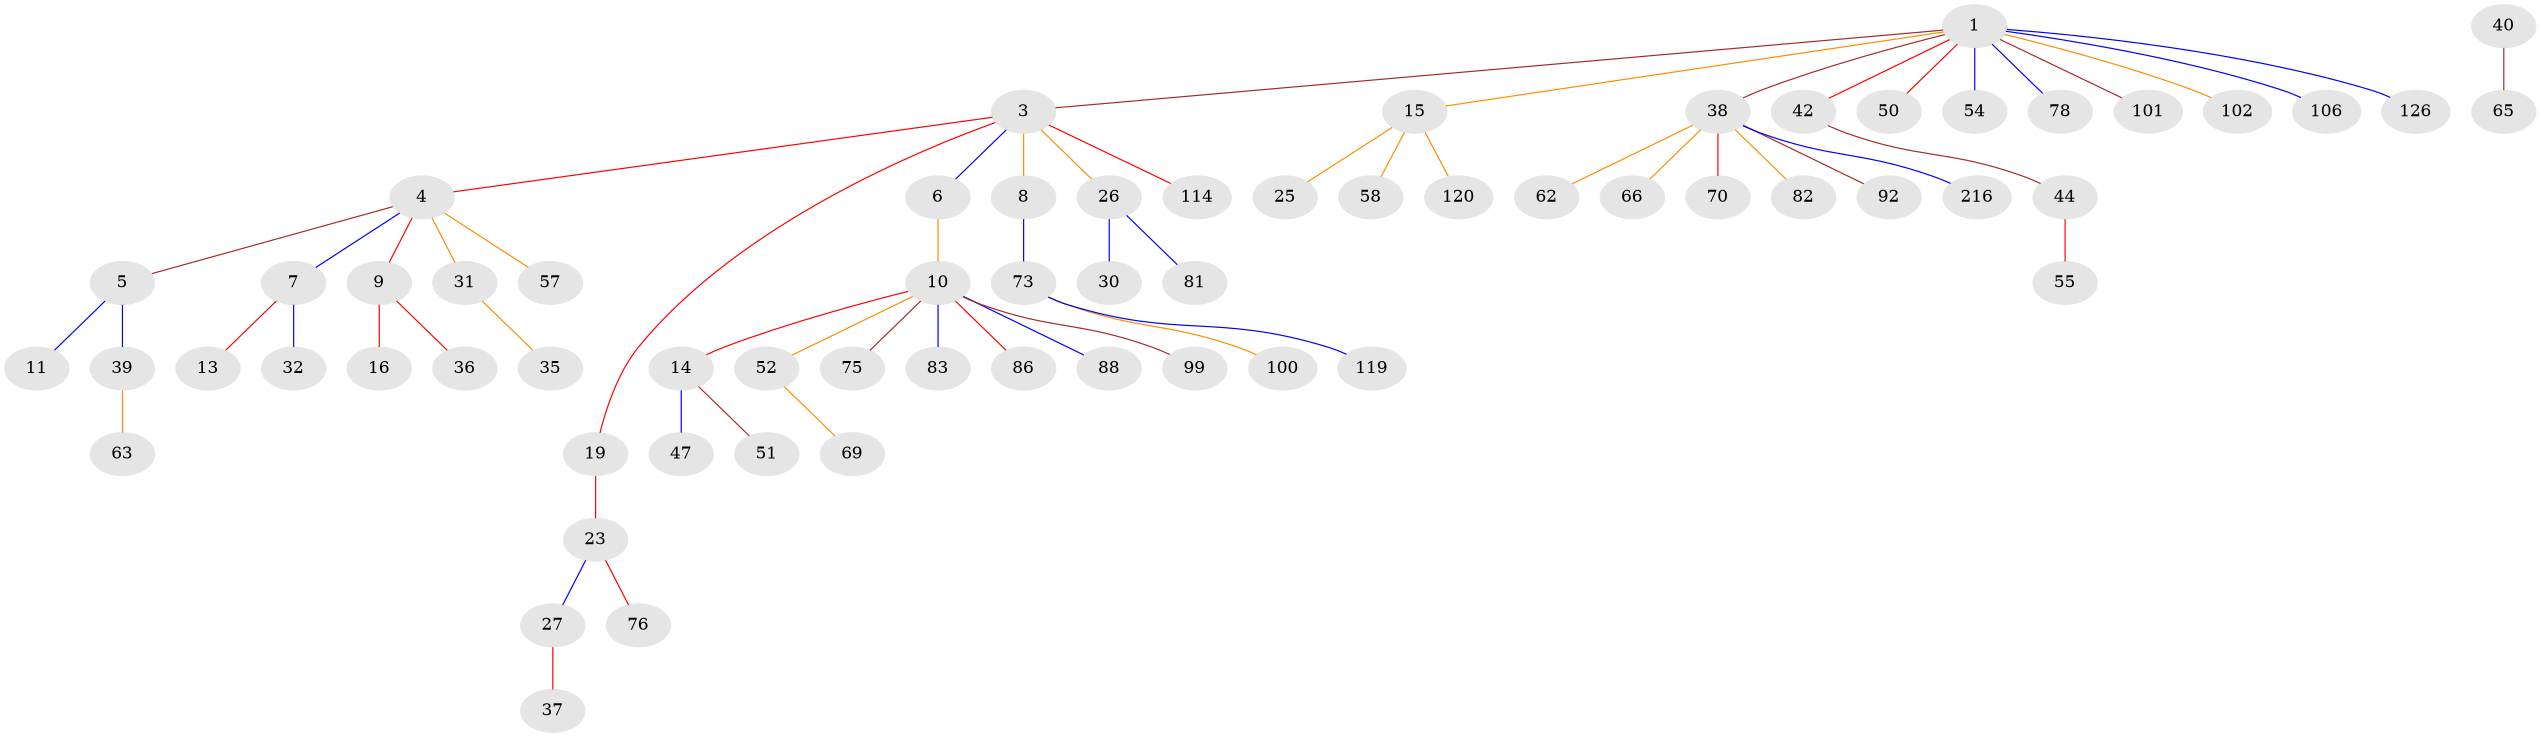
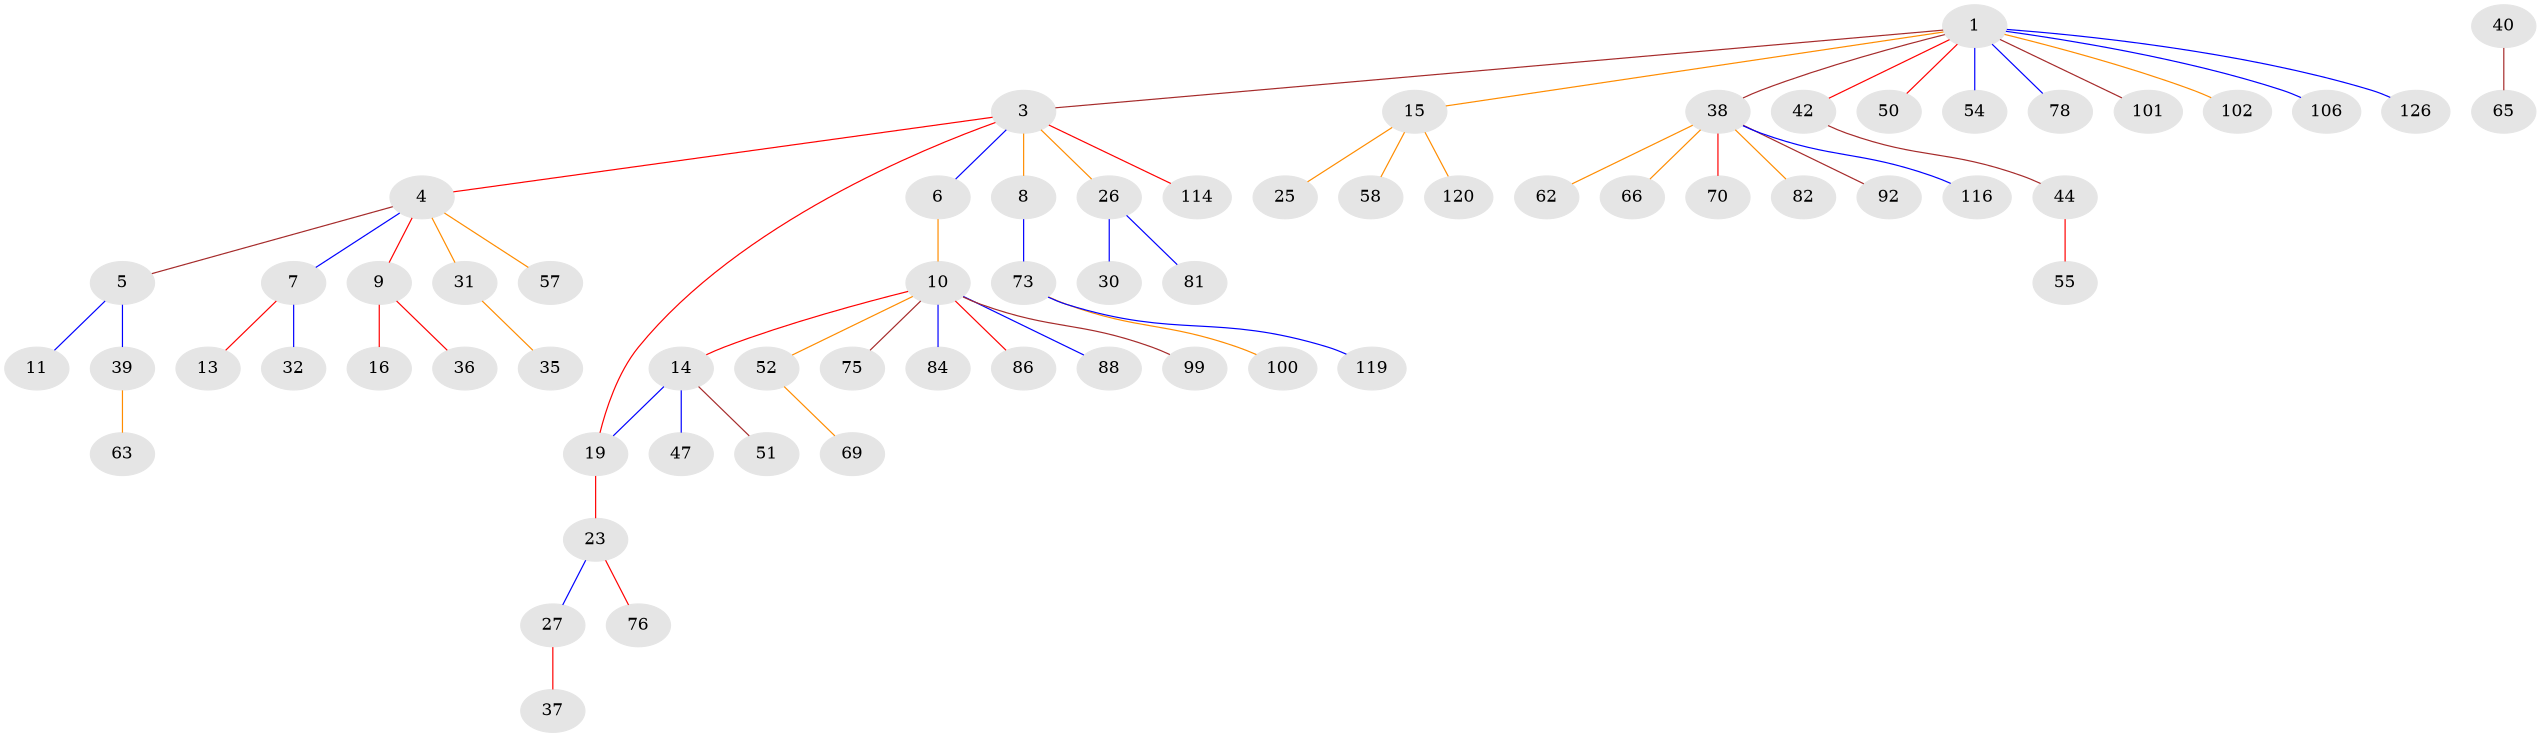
(1977, 197) -> (1977, 197)
(938, 369) -> (938, 369)
none -> (639, 411)
